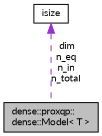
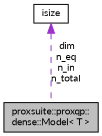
(51, 117) -> (51, 117)
